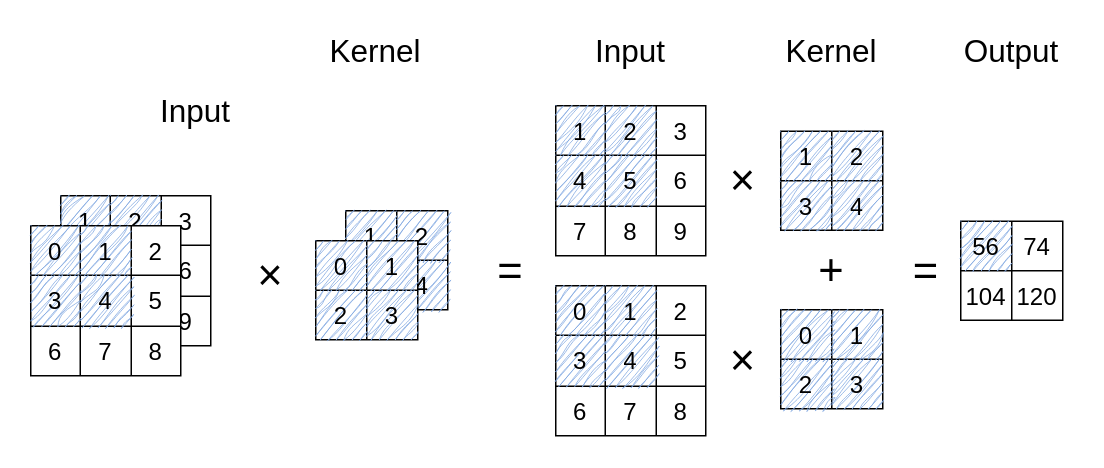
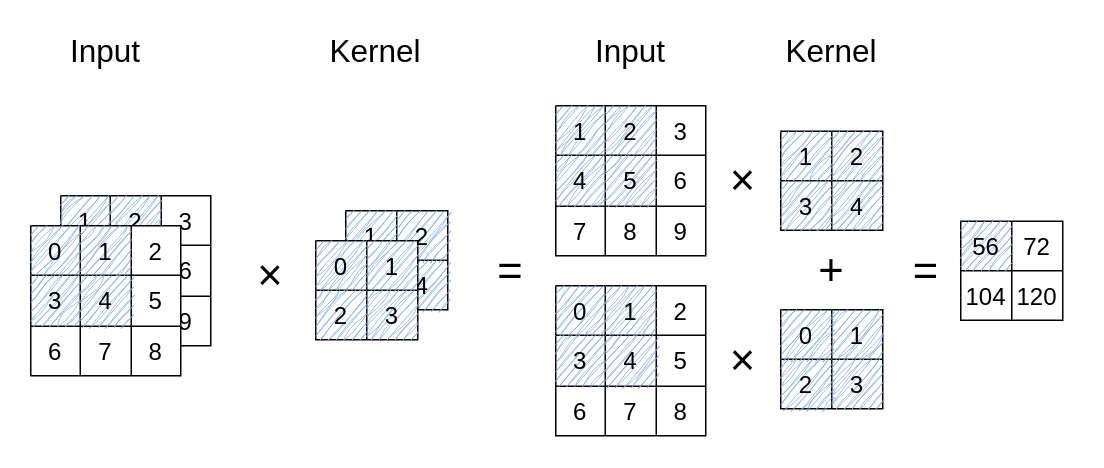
(1012, 50) -> none
(196, 110) -> (106, 50)
(1037, 247) -> (1037, 247)
